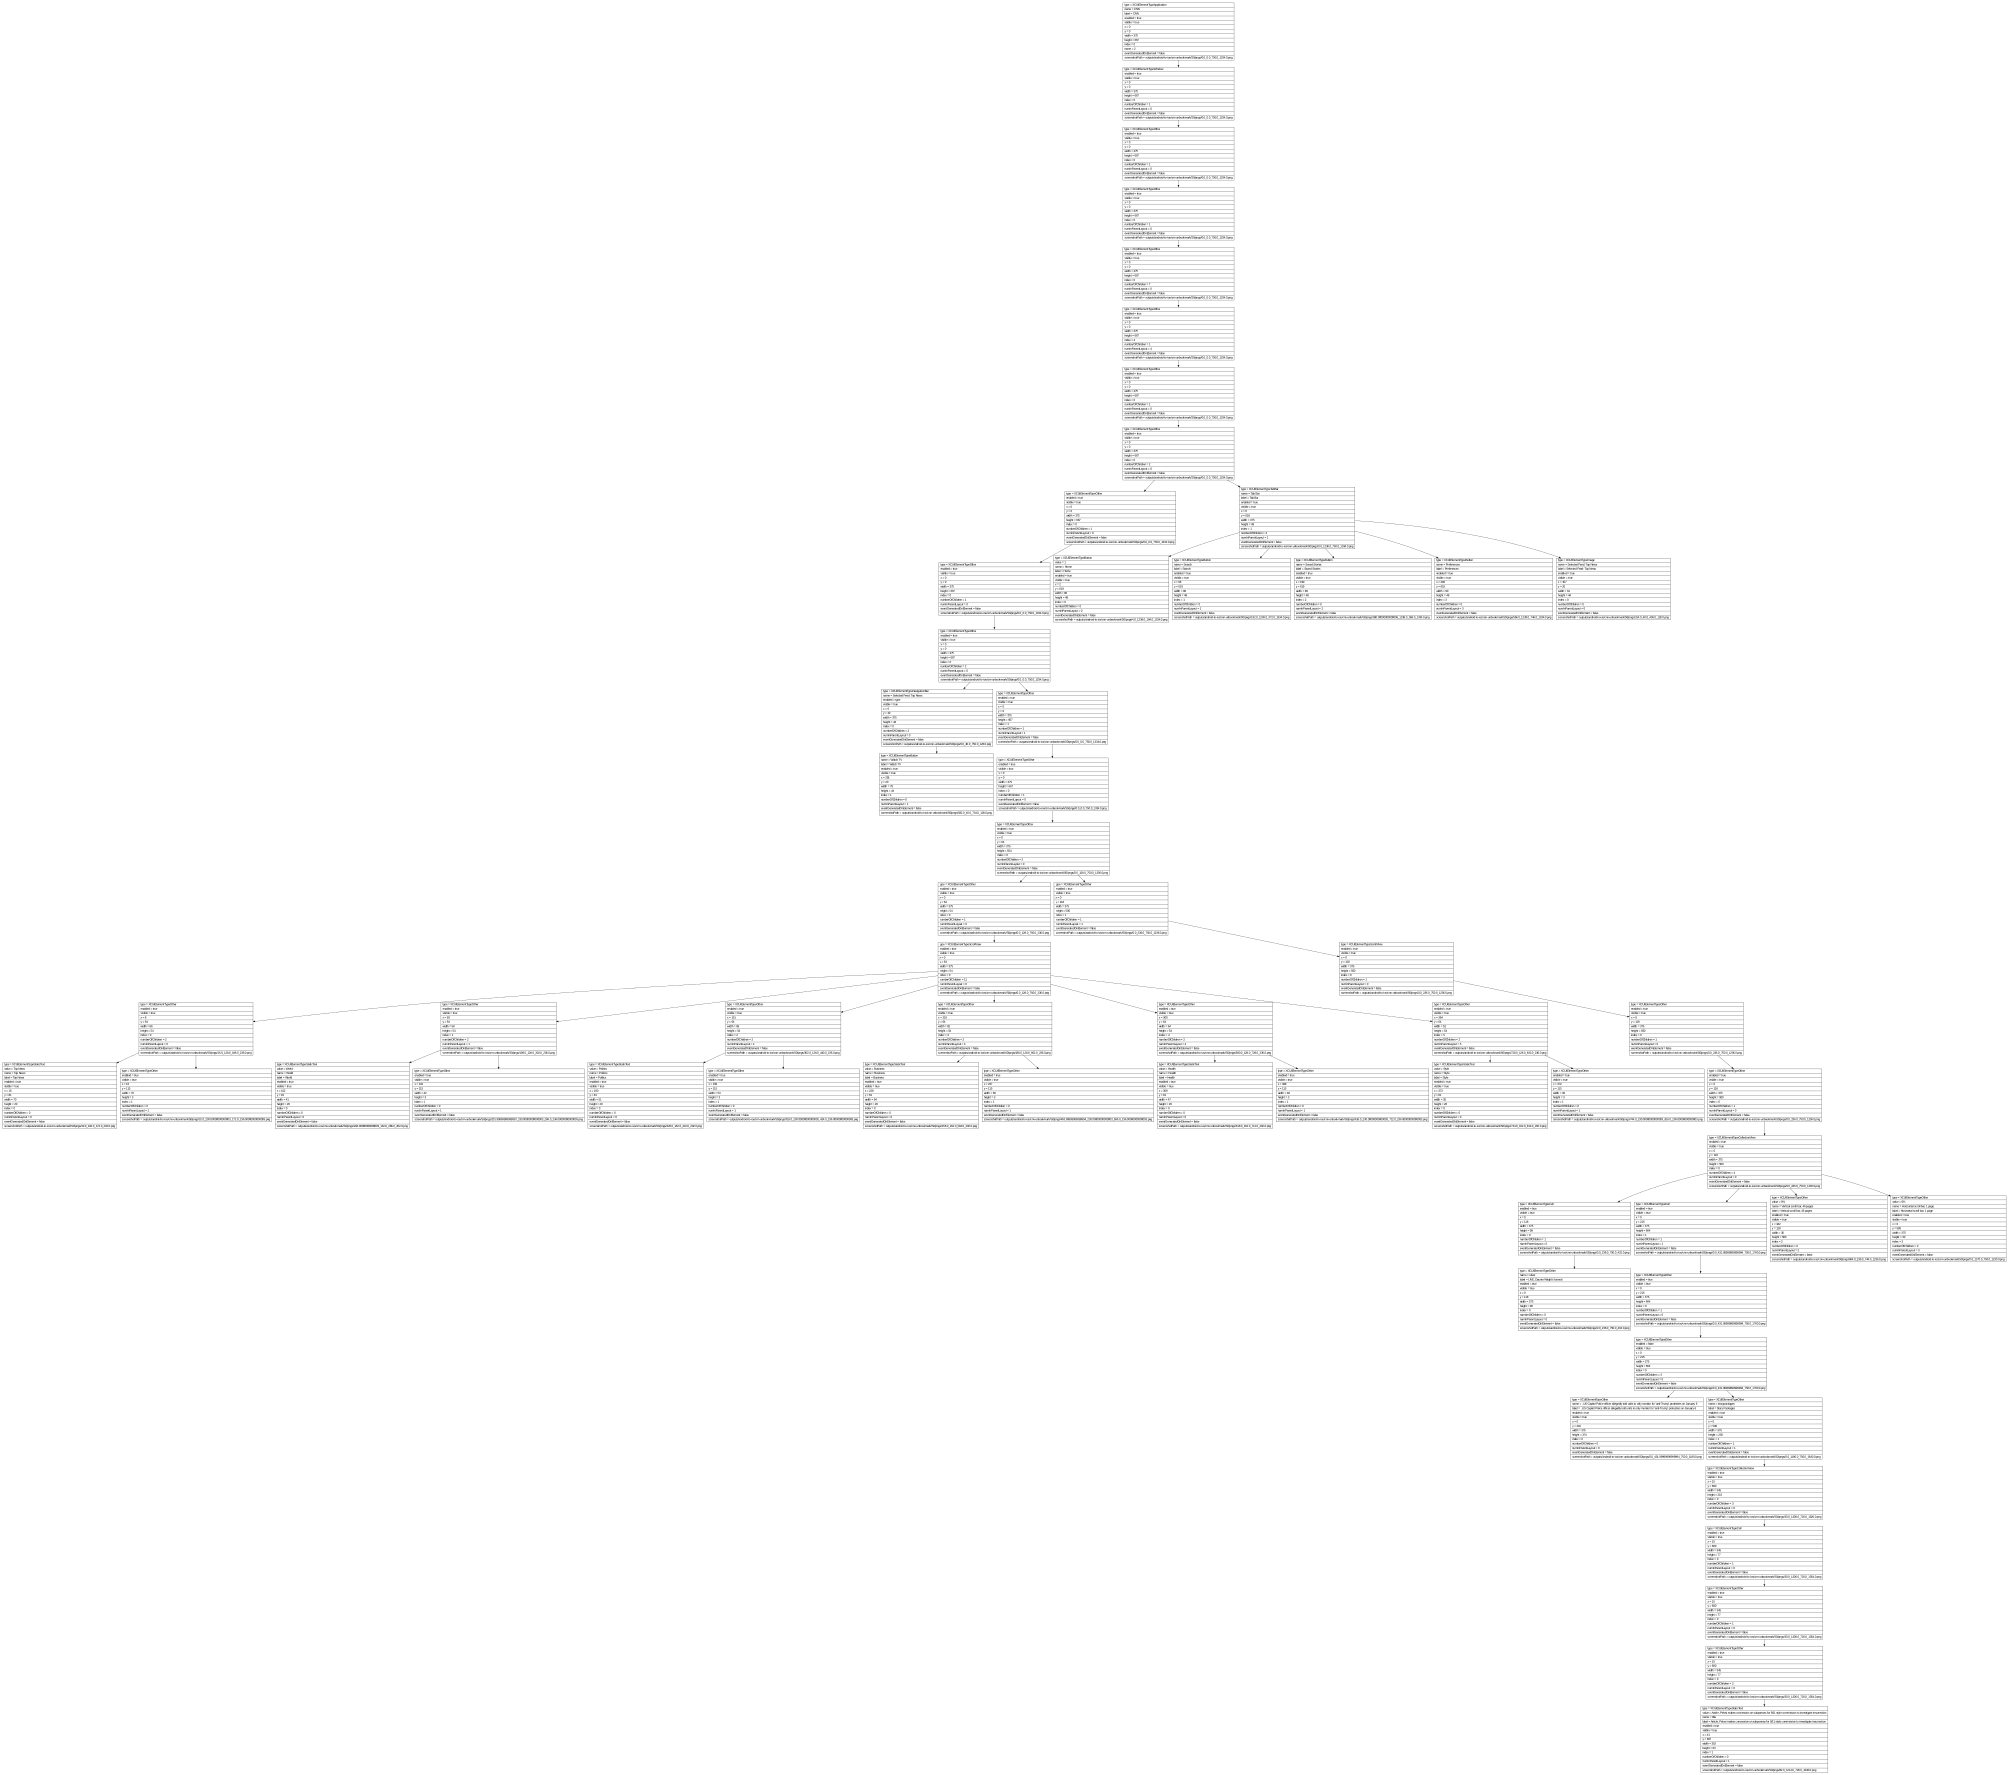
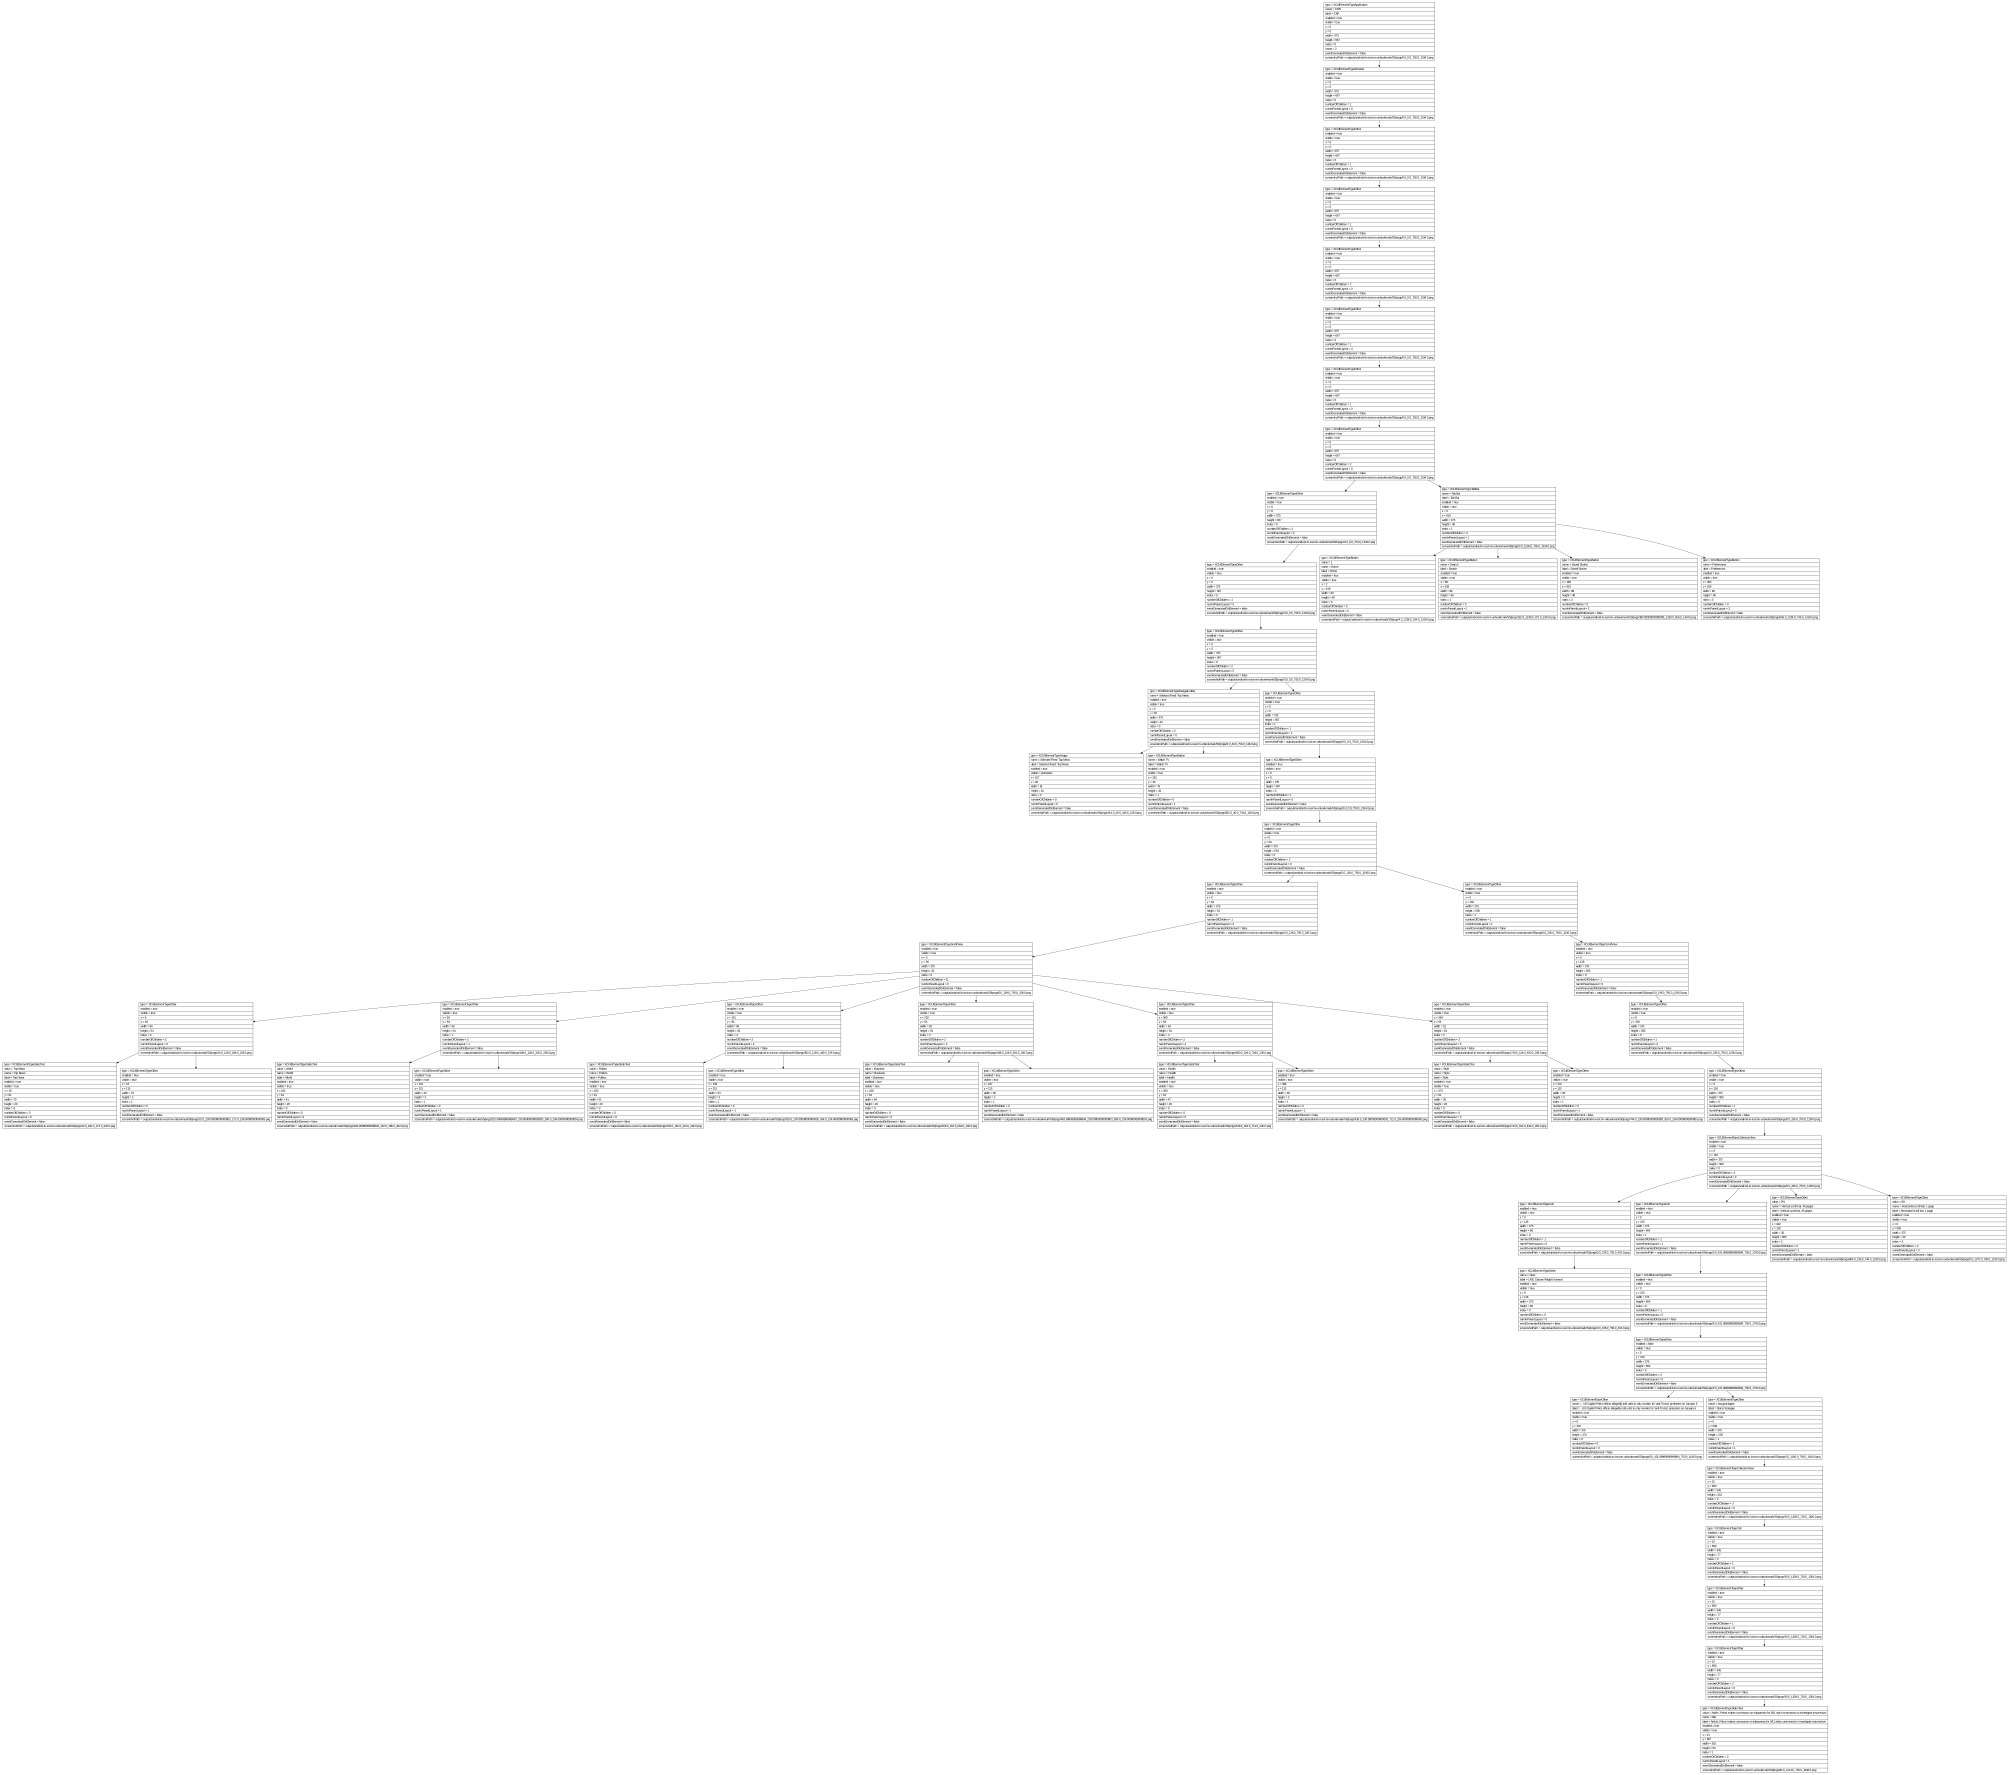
(1458, 533) -> (1148, 749)
(1565, 578) -> (1042, 773)
(892, 700) -> (1158, 700)
